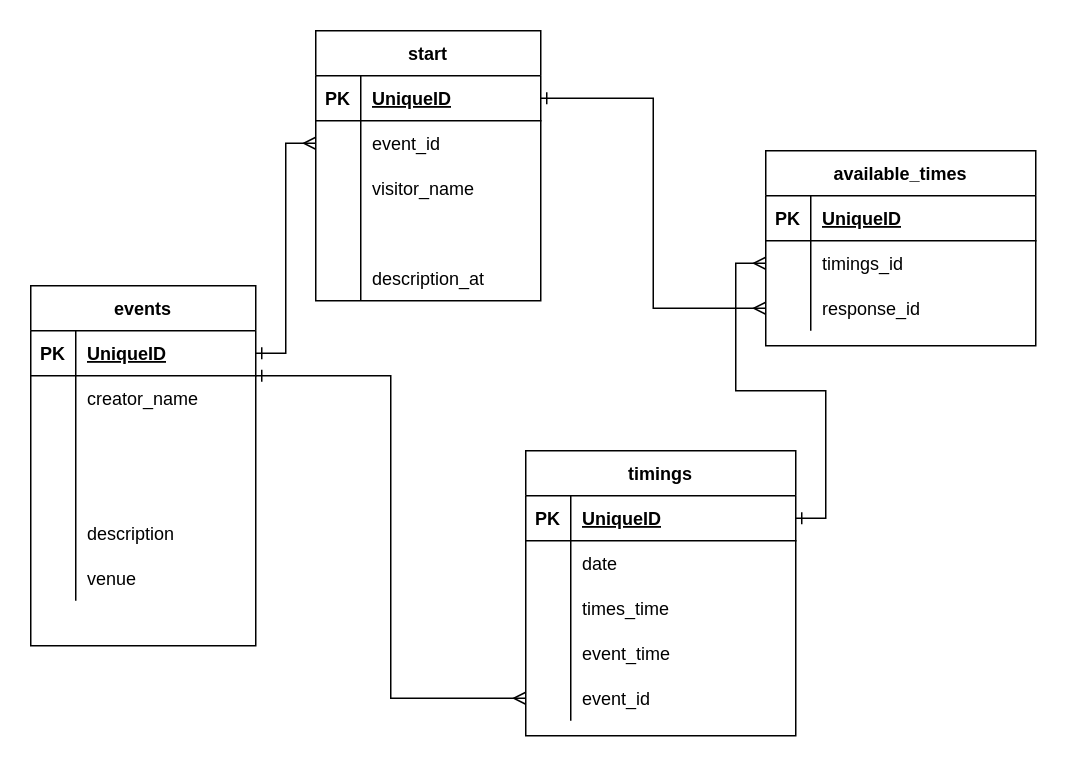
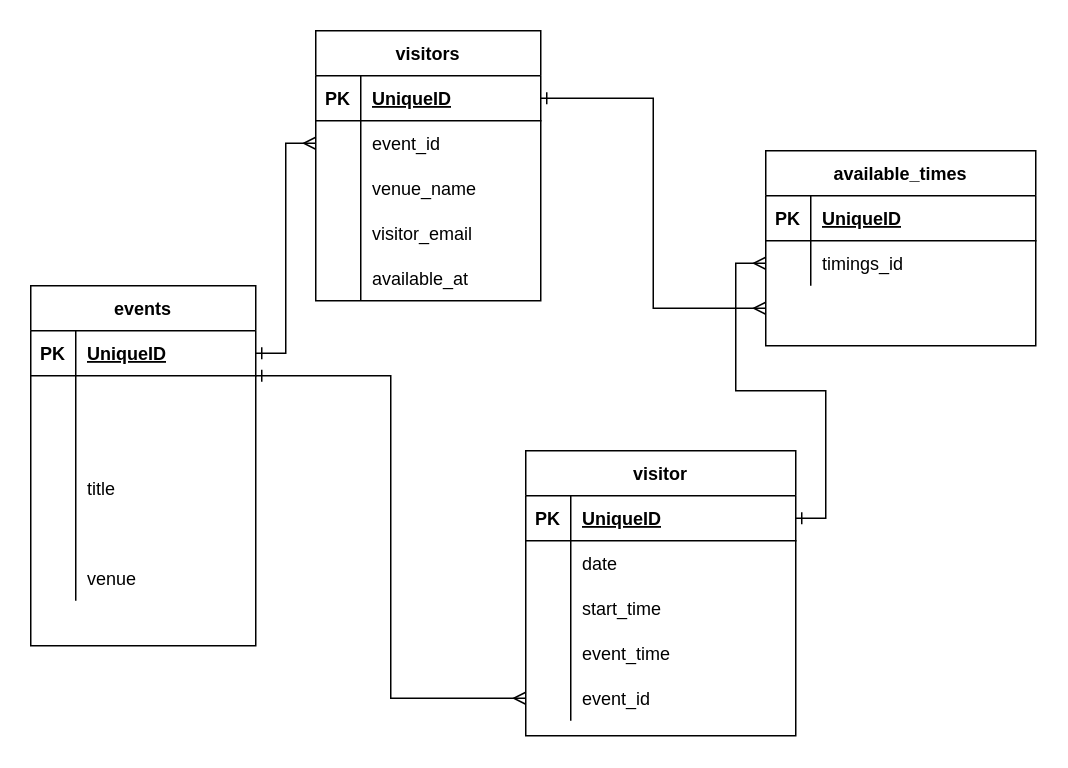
(428, 54) -> (428, 54)
(428, 189) -> (422, 189)
none -> (451, 233)
(438, 279) -> (425, 279)
(923, 308) -> none
(166, 398) -> none
(660, 474) -> (660, 474)
none -> (166, 488)
(166, 533) -> none
(628, 609) -> (630, 609)
